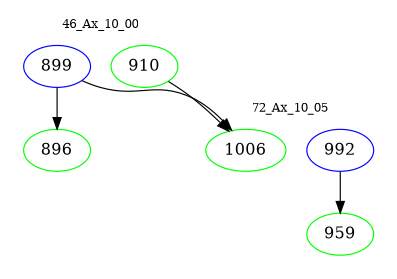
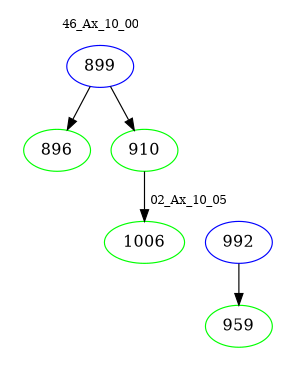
(157, 90) -> (120, 103)
(290, 109) -> (189, 201)
